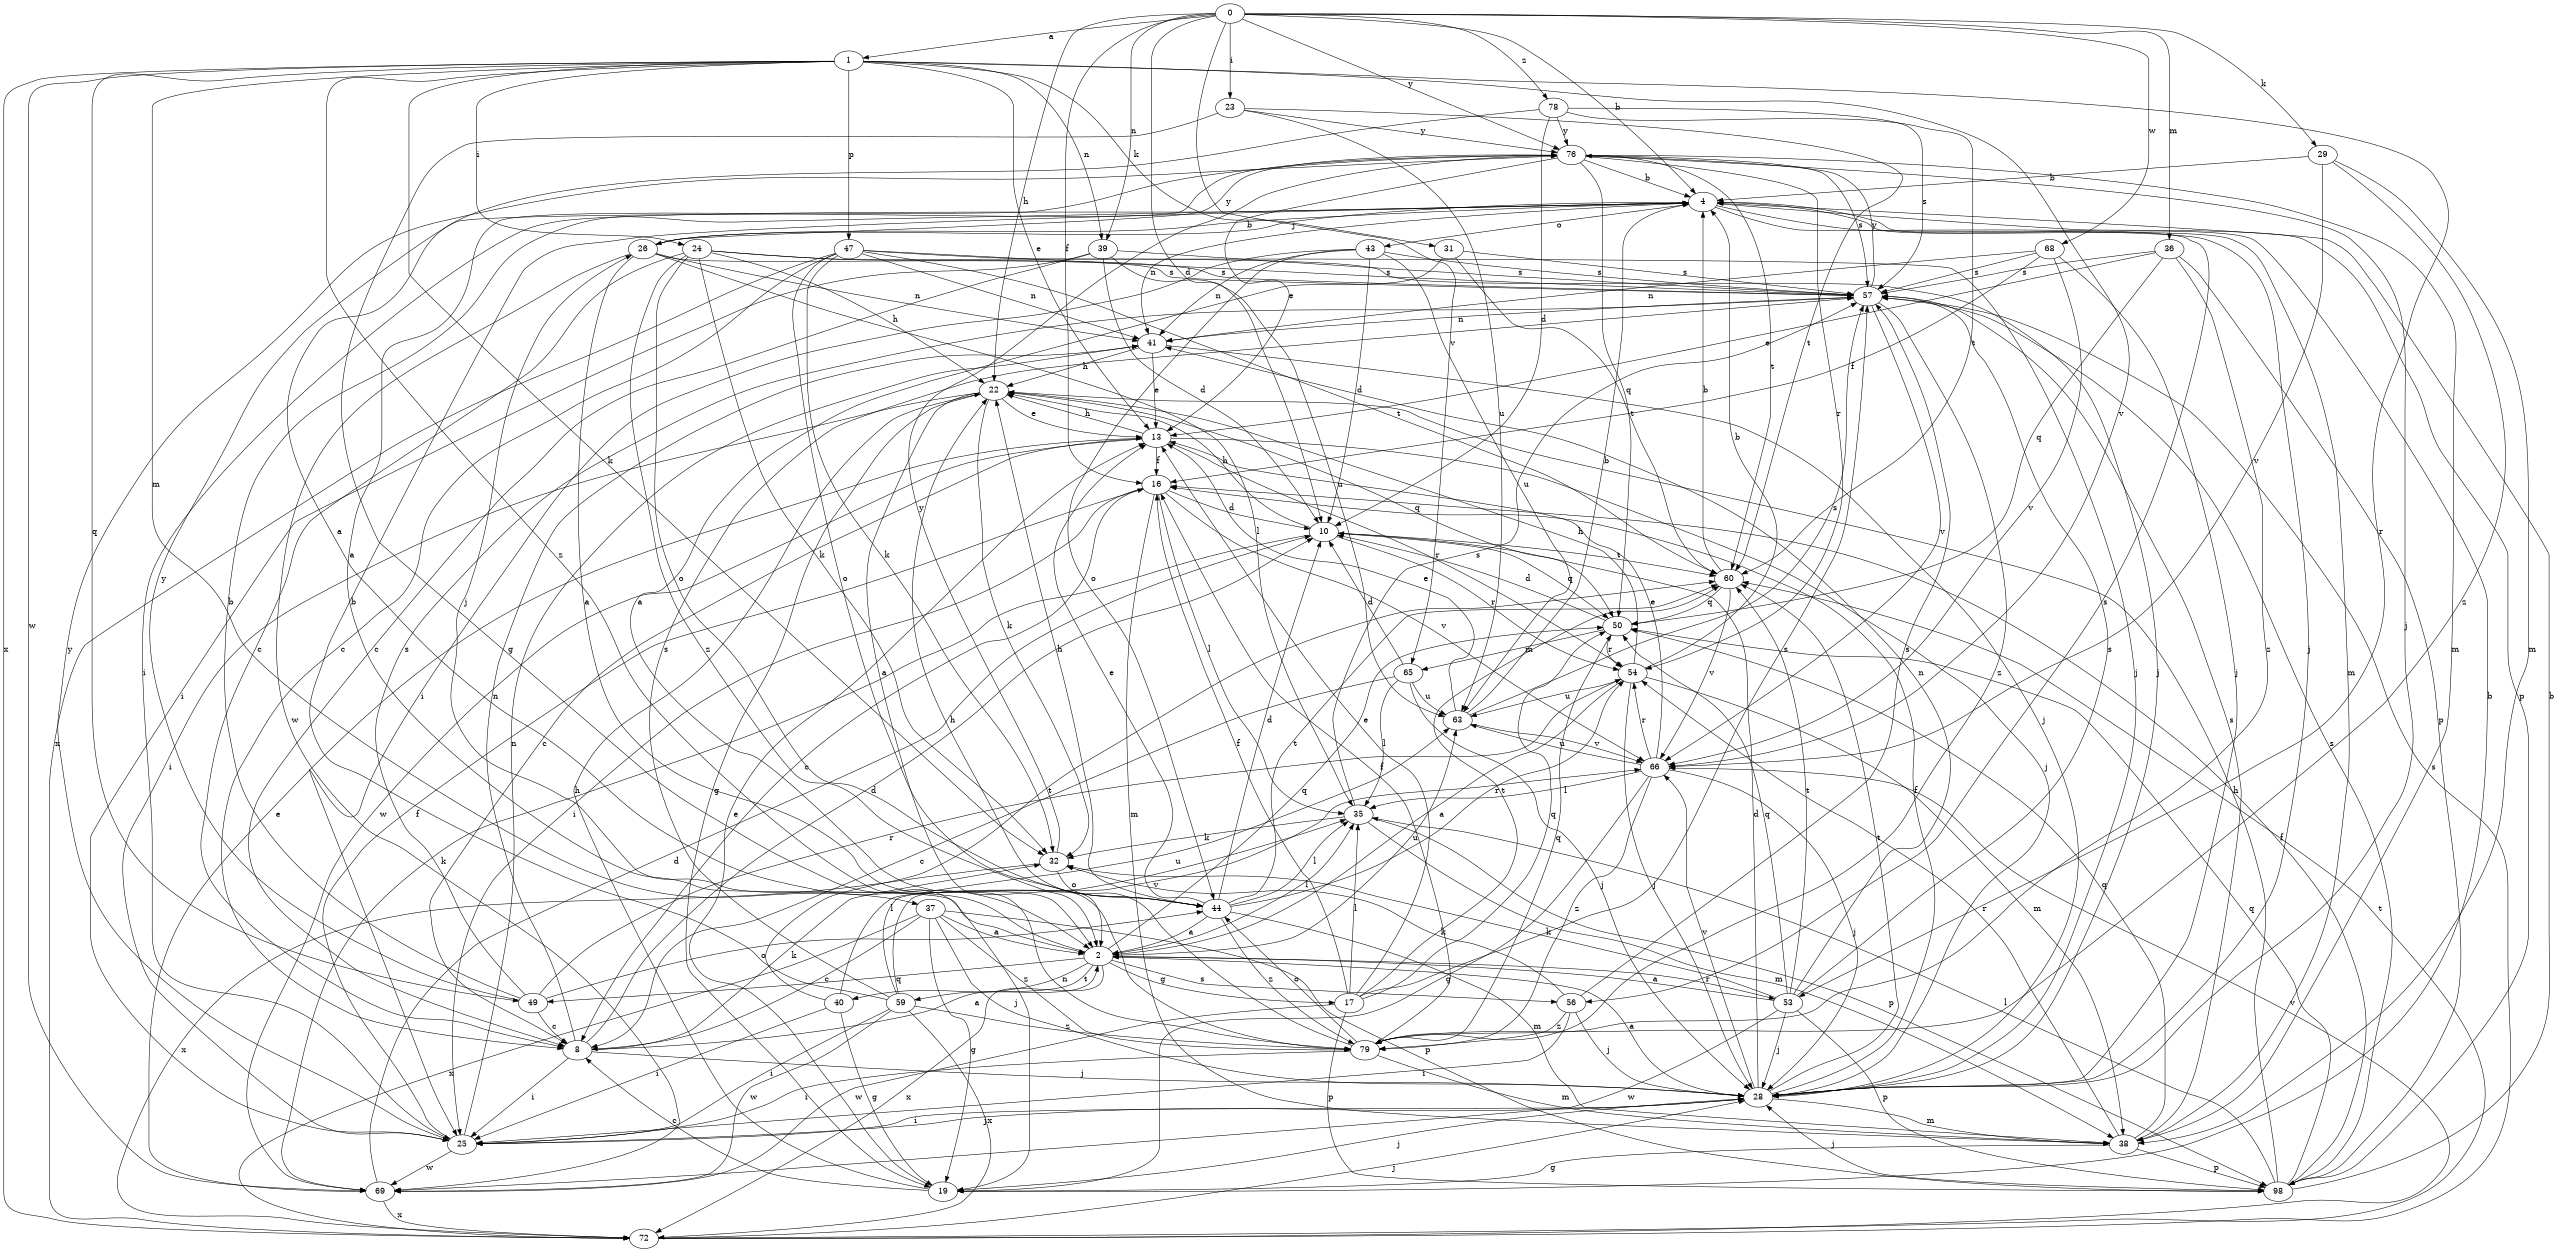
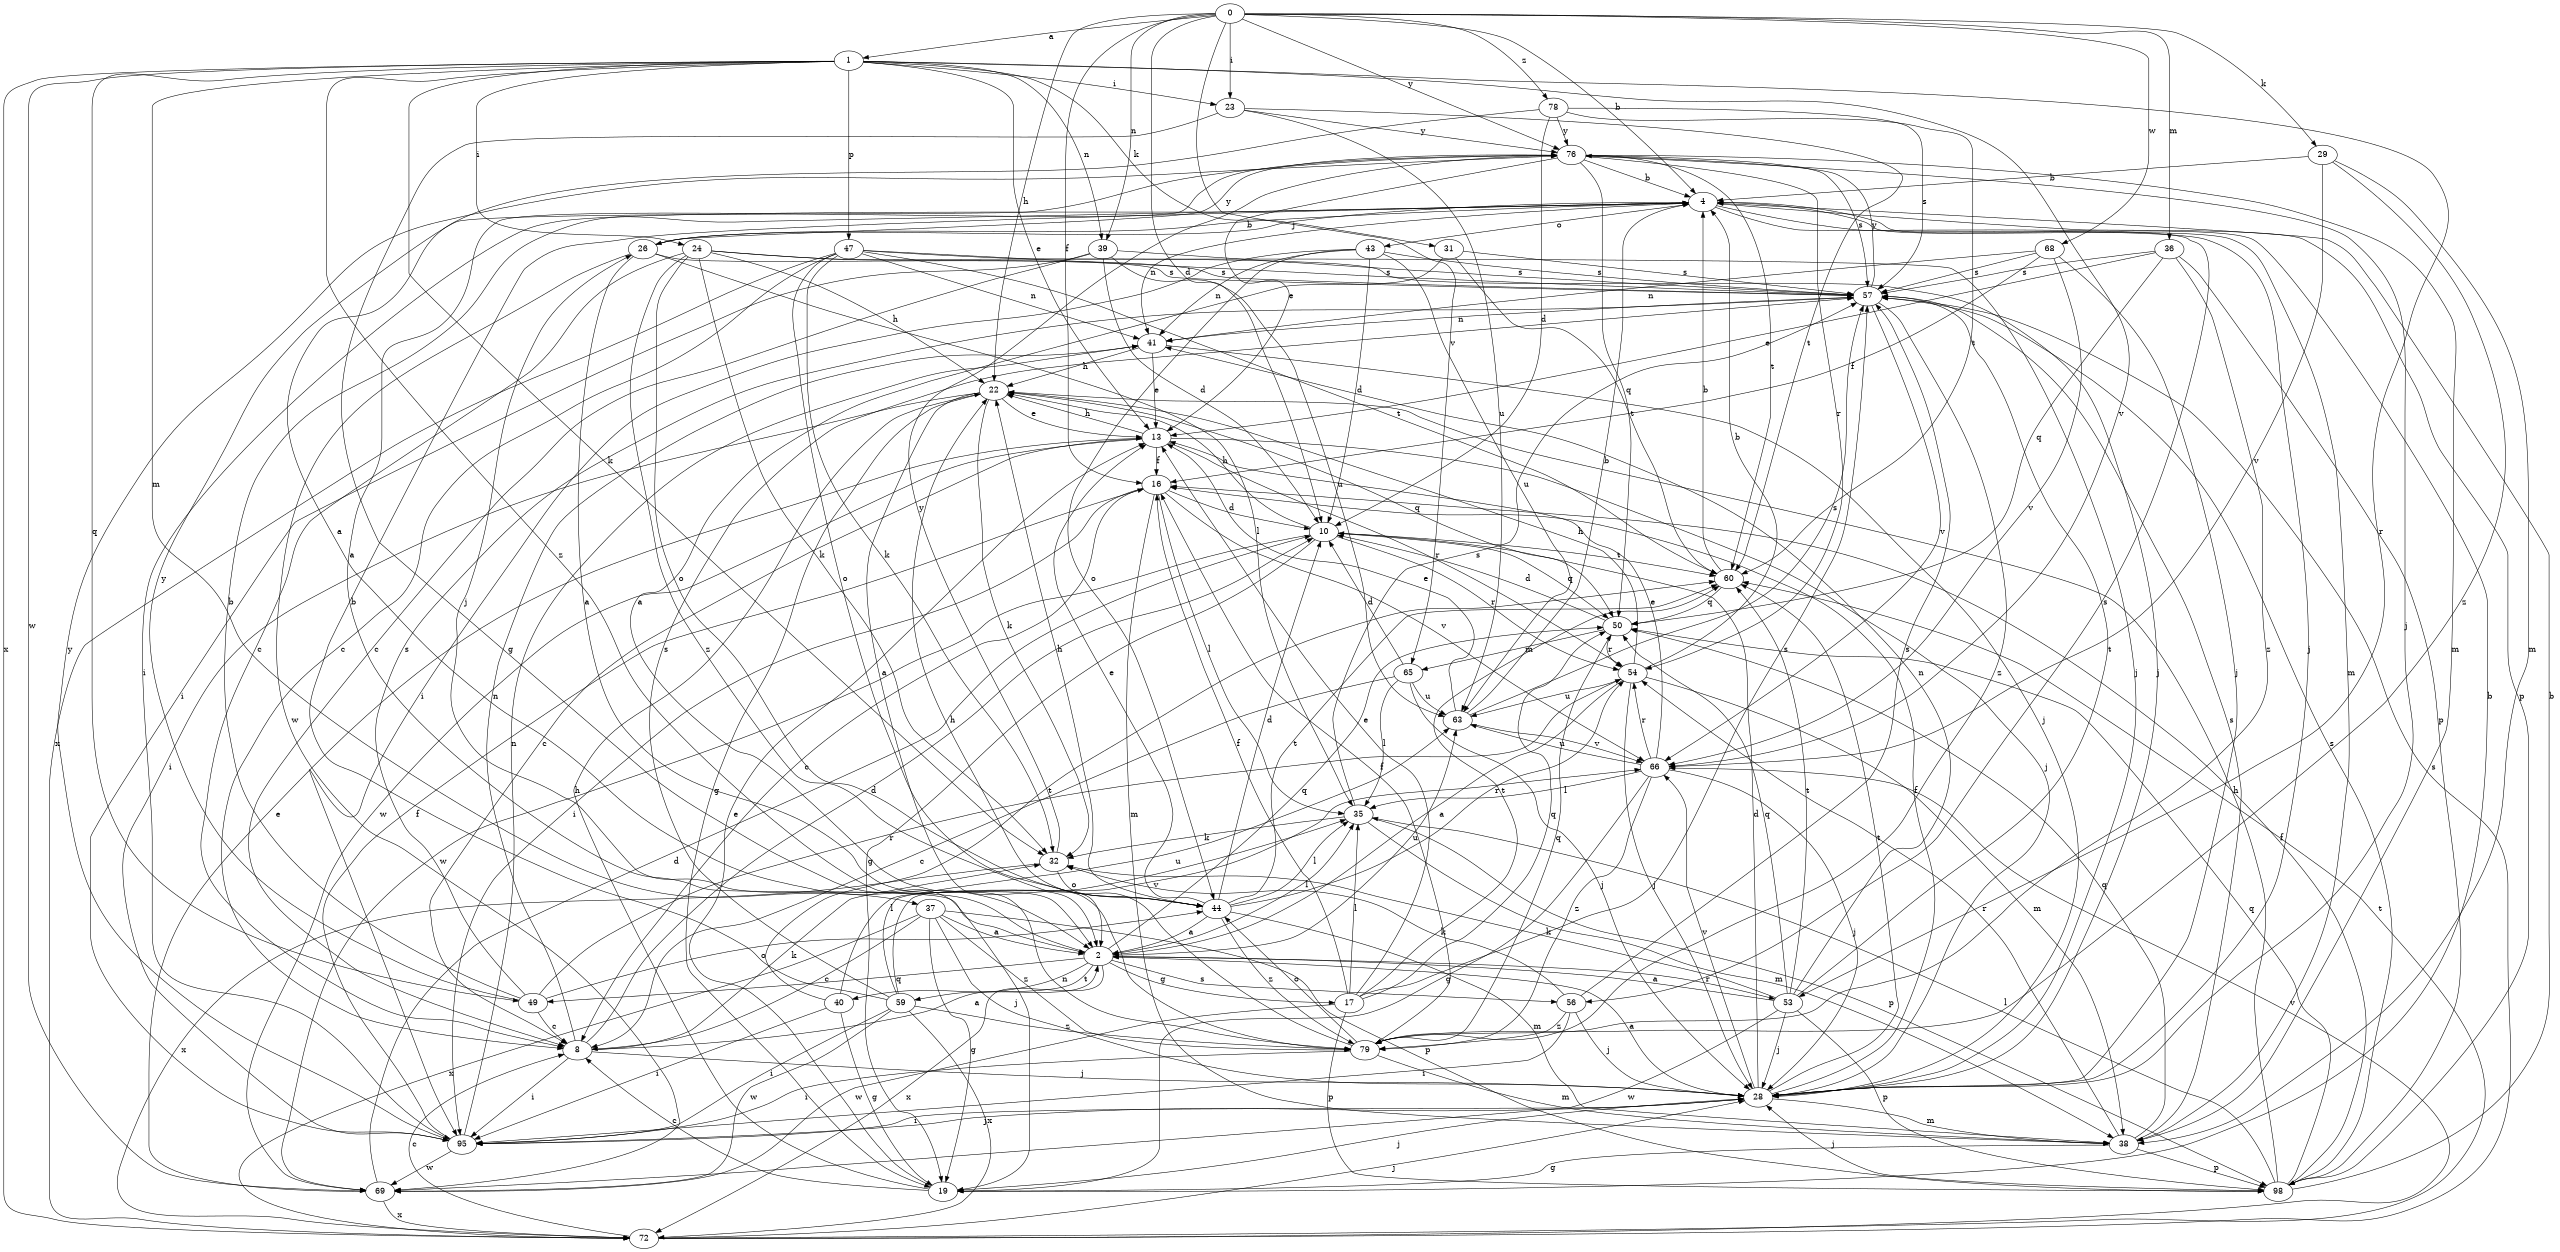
none -> (1046, 79)
(893, 301) -> none
(2110, 650) -> (2110, 650)
(1706, 675) -> none
none -> (944, 789)
(443, 862) -> (443, 862)
(462, 1145) -> (462, 1145)
none -> (424, 1177)
